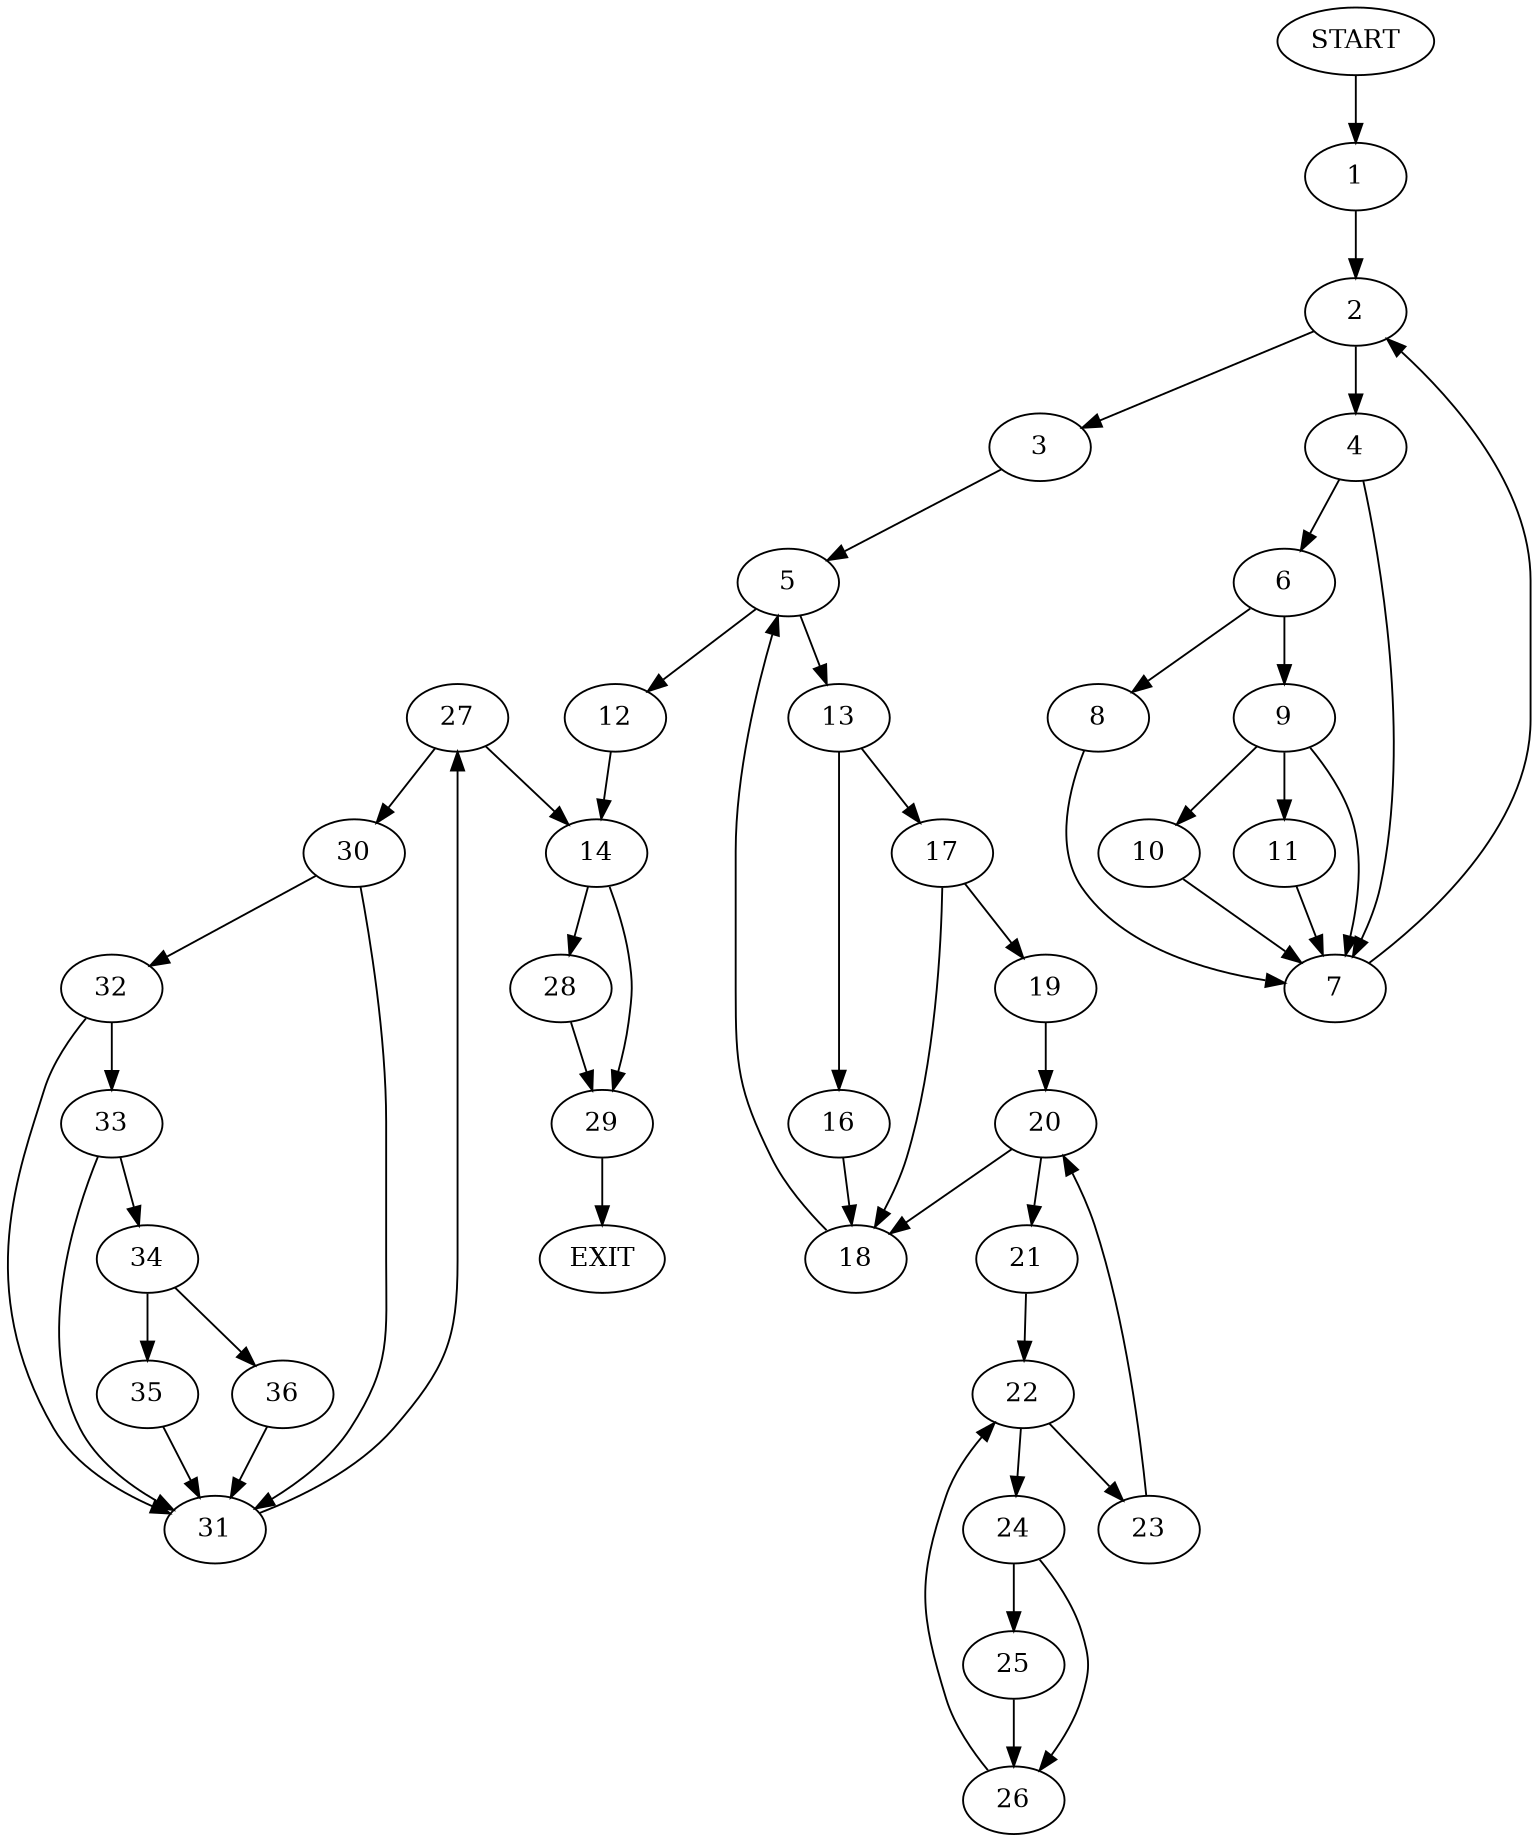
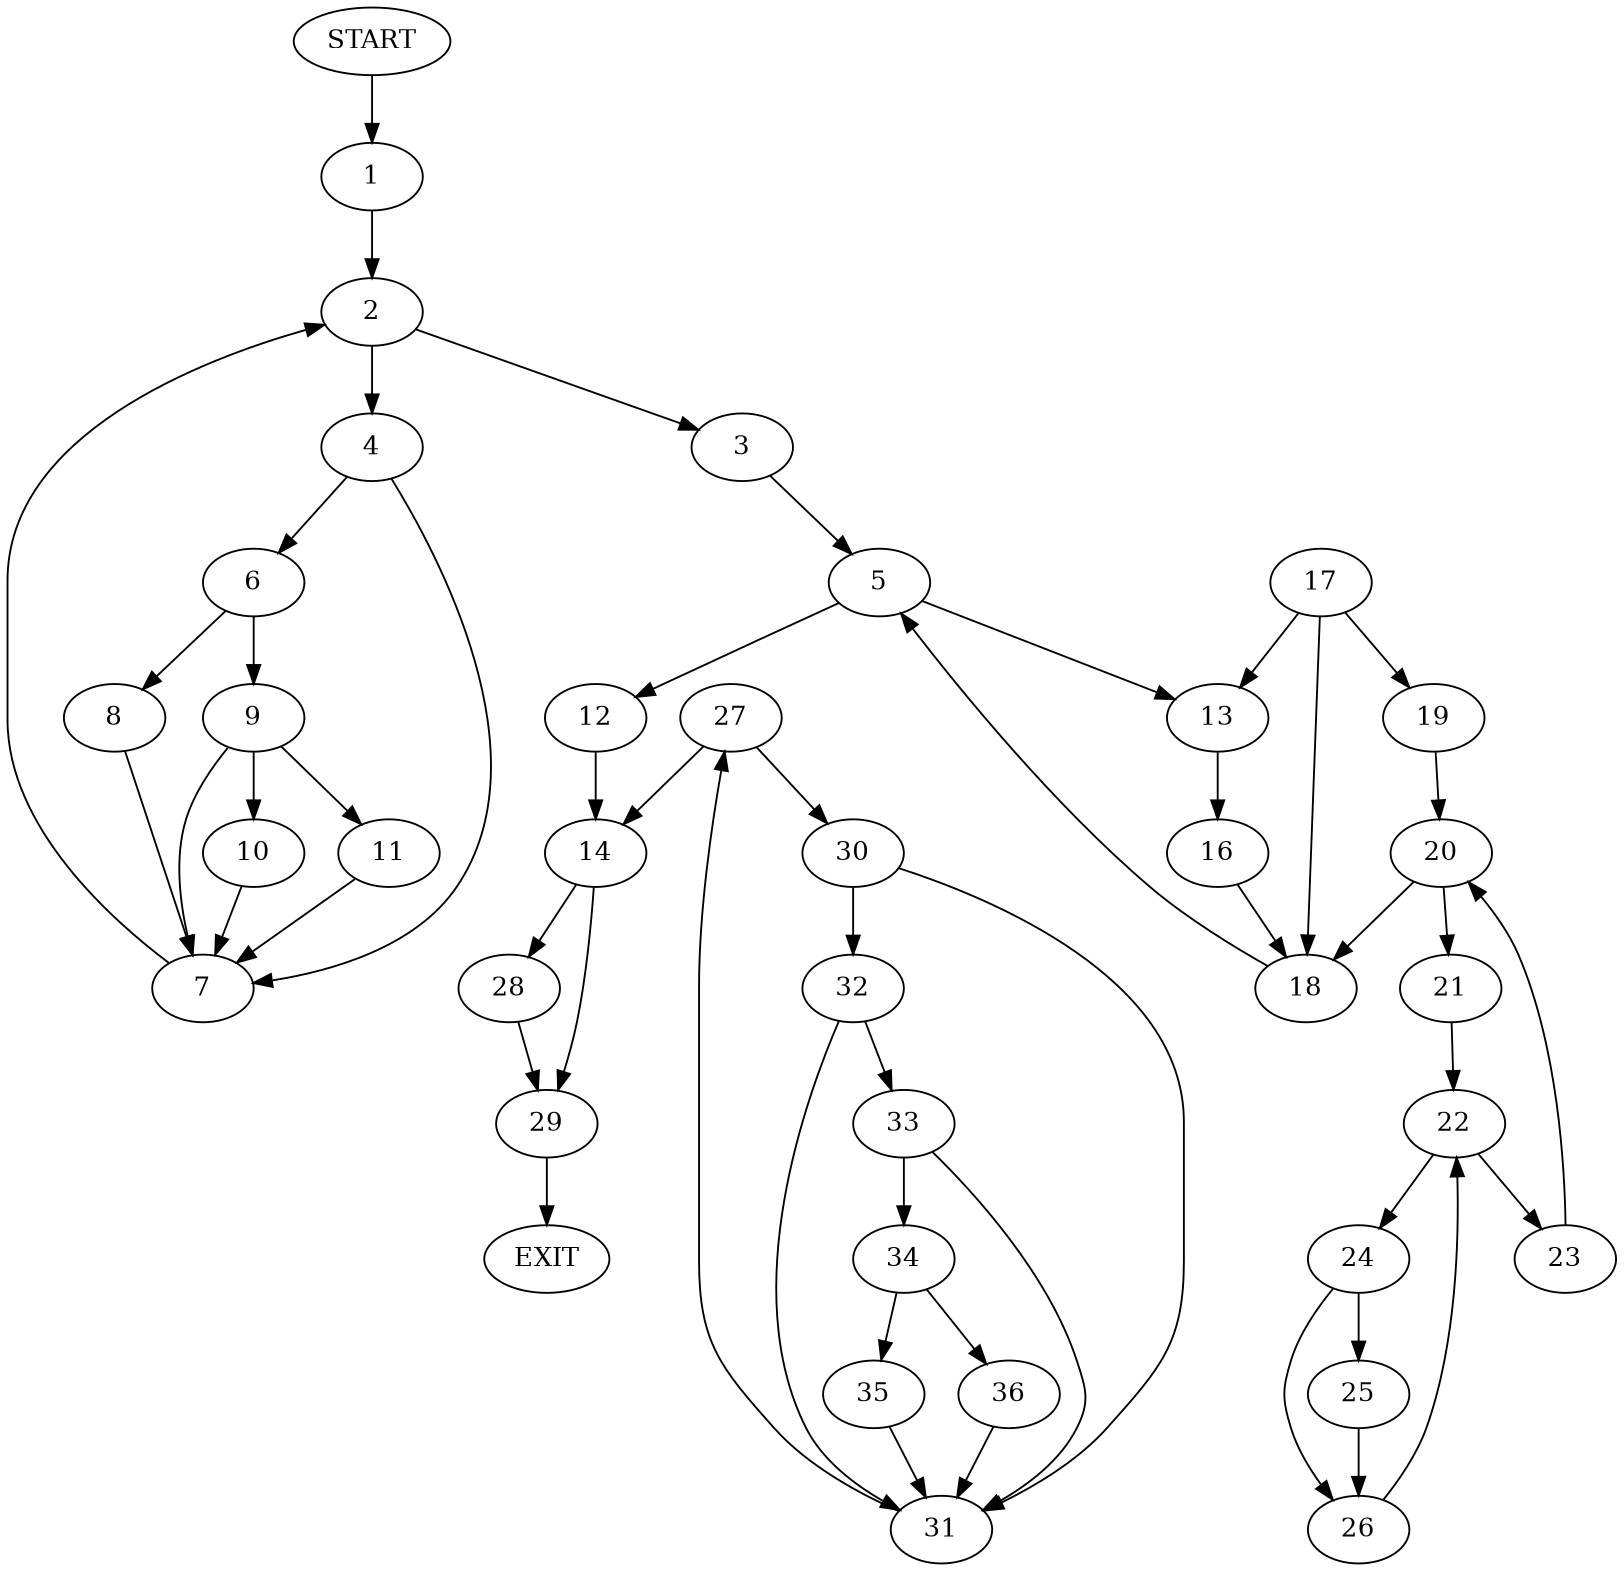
(885, 778) -> (1275, 643)
